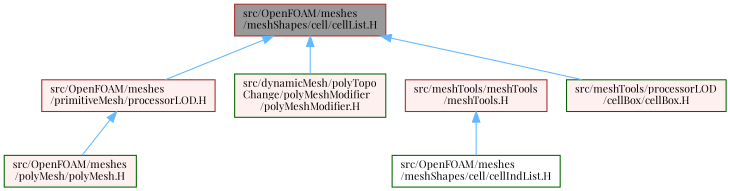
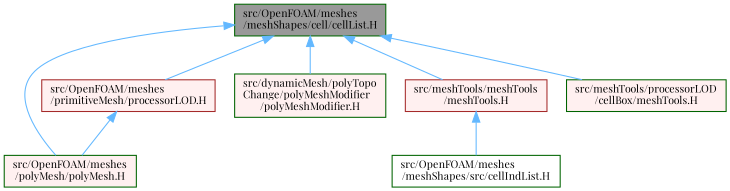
(310, 20) -> (310, 20)
none -> (80, 49)
none -> (398, 60)
(646, 96) -> (646, 96)
(476, 171) -> (476, 171)
